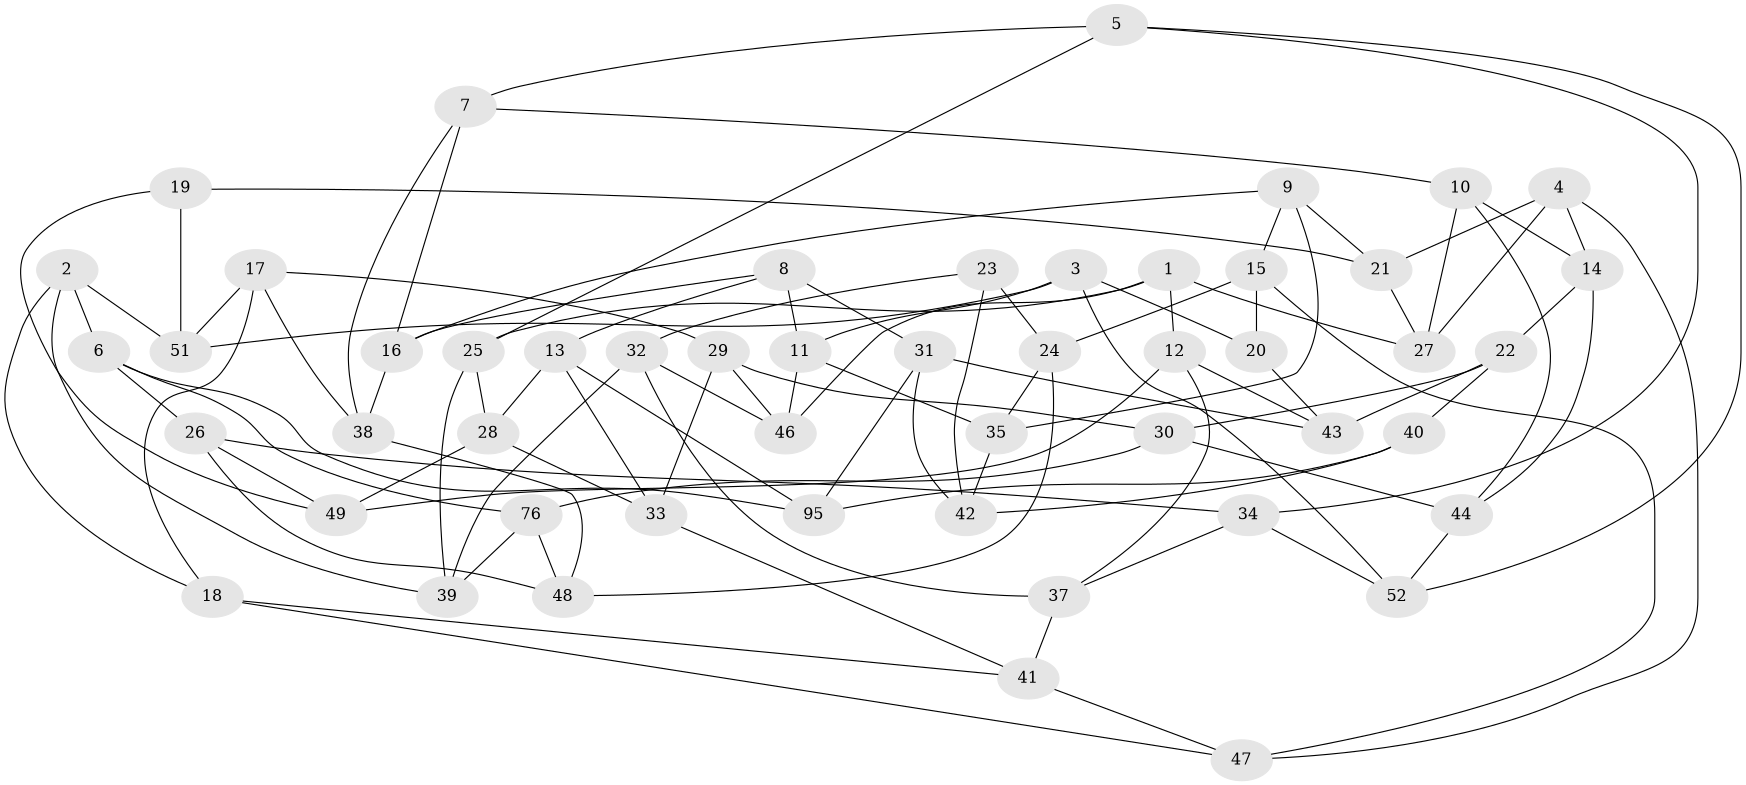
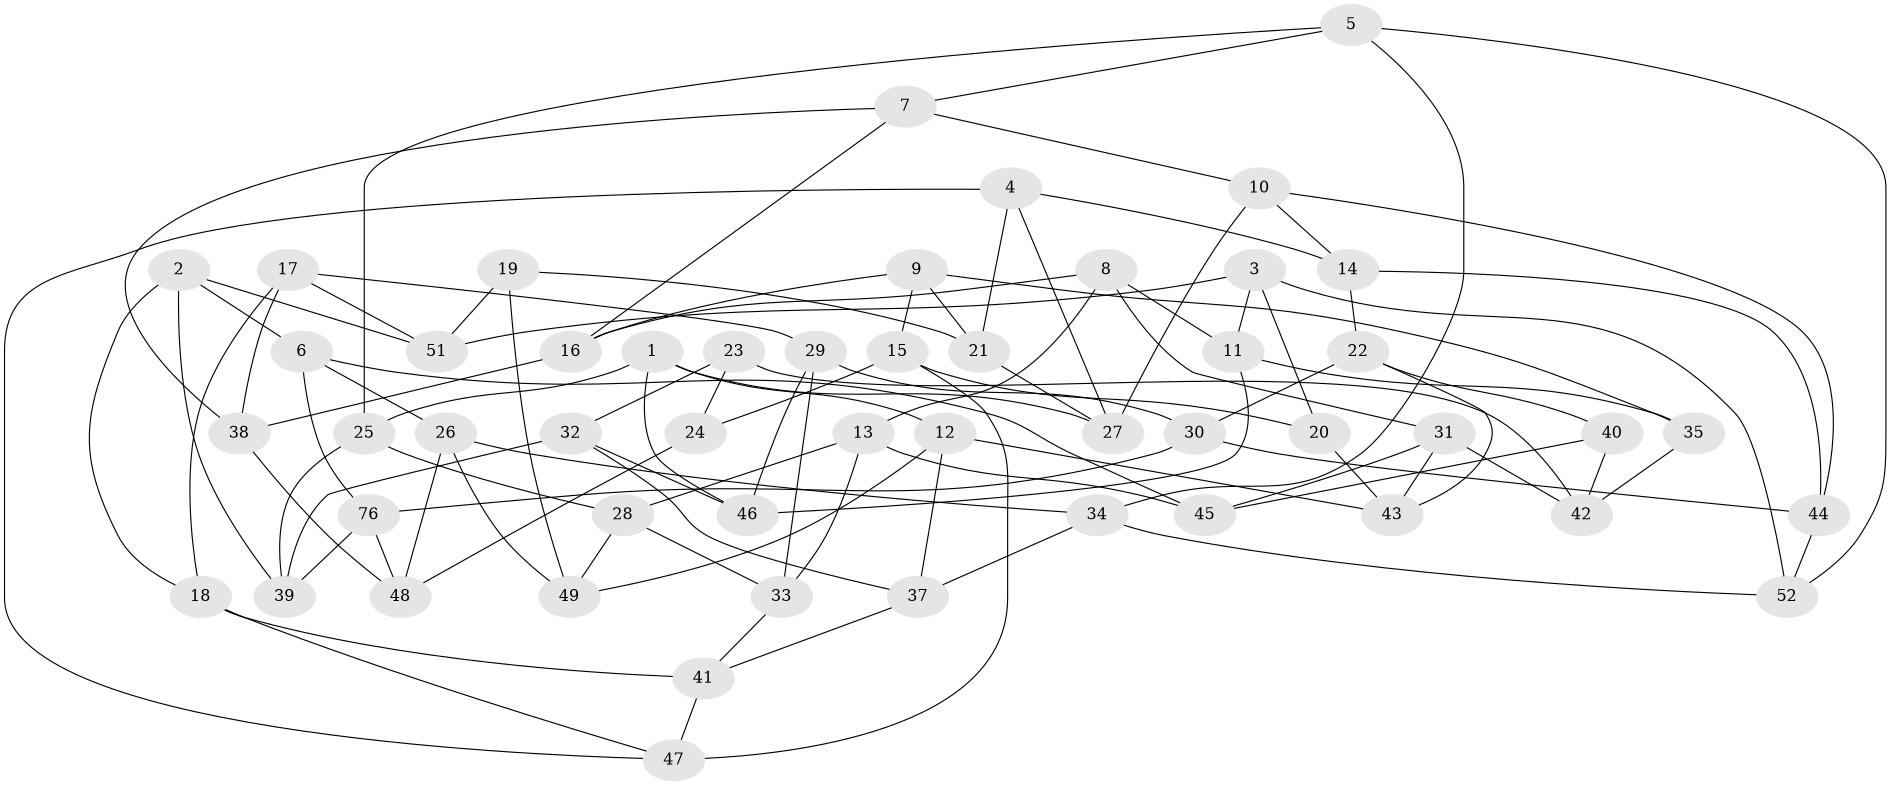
(1023, 393) -> none
(814, 515) -> (1205, 515)
